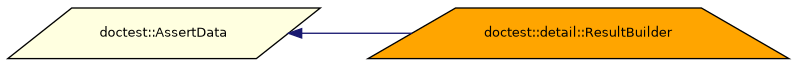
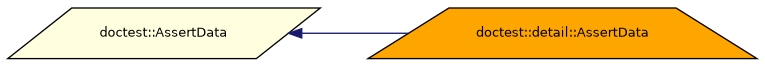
(578, 33) -> (562, 33)
